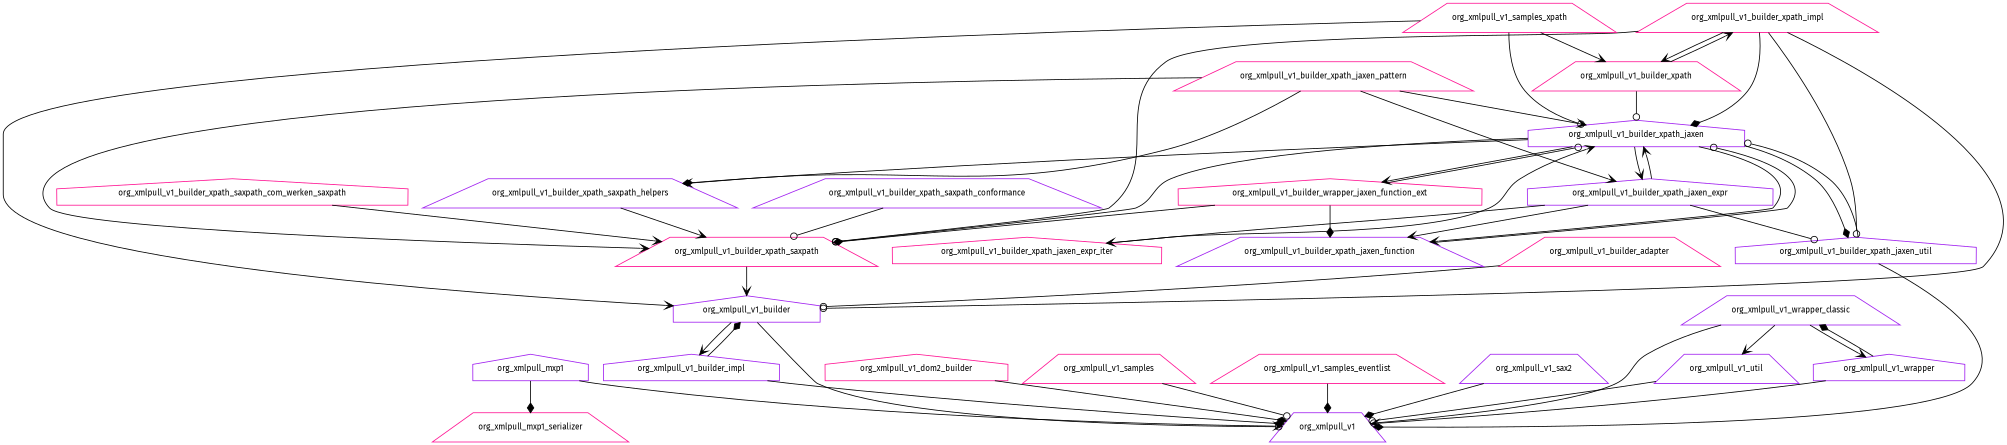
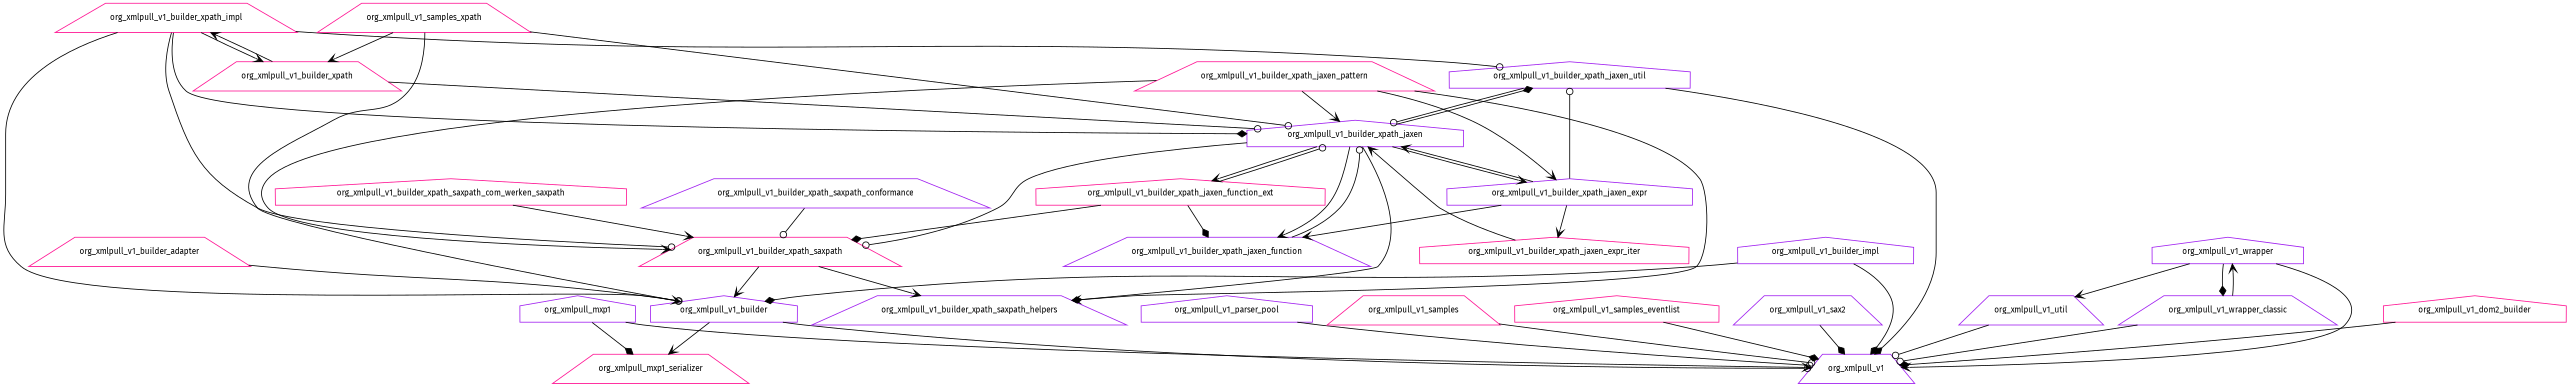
(1330, 193) -> (1181, 193)
(659, 221) -> (866, 280)
none -> (1227, 310)
(718, 335) -> (692, 336)
(1762, 337) -> (2136, 279)
(1328, 369) -> (1617, 310)
